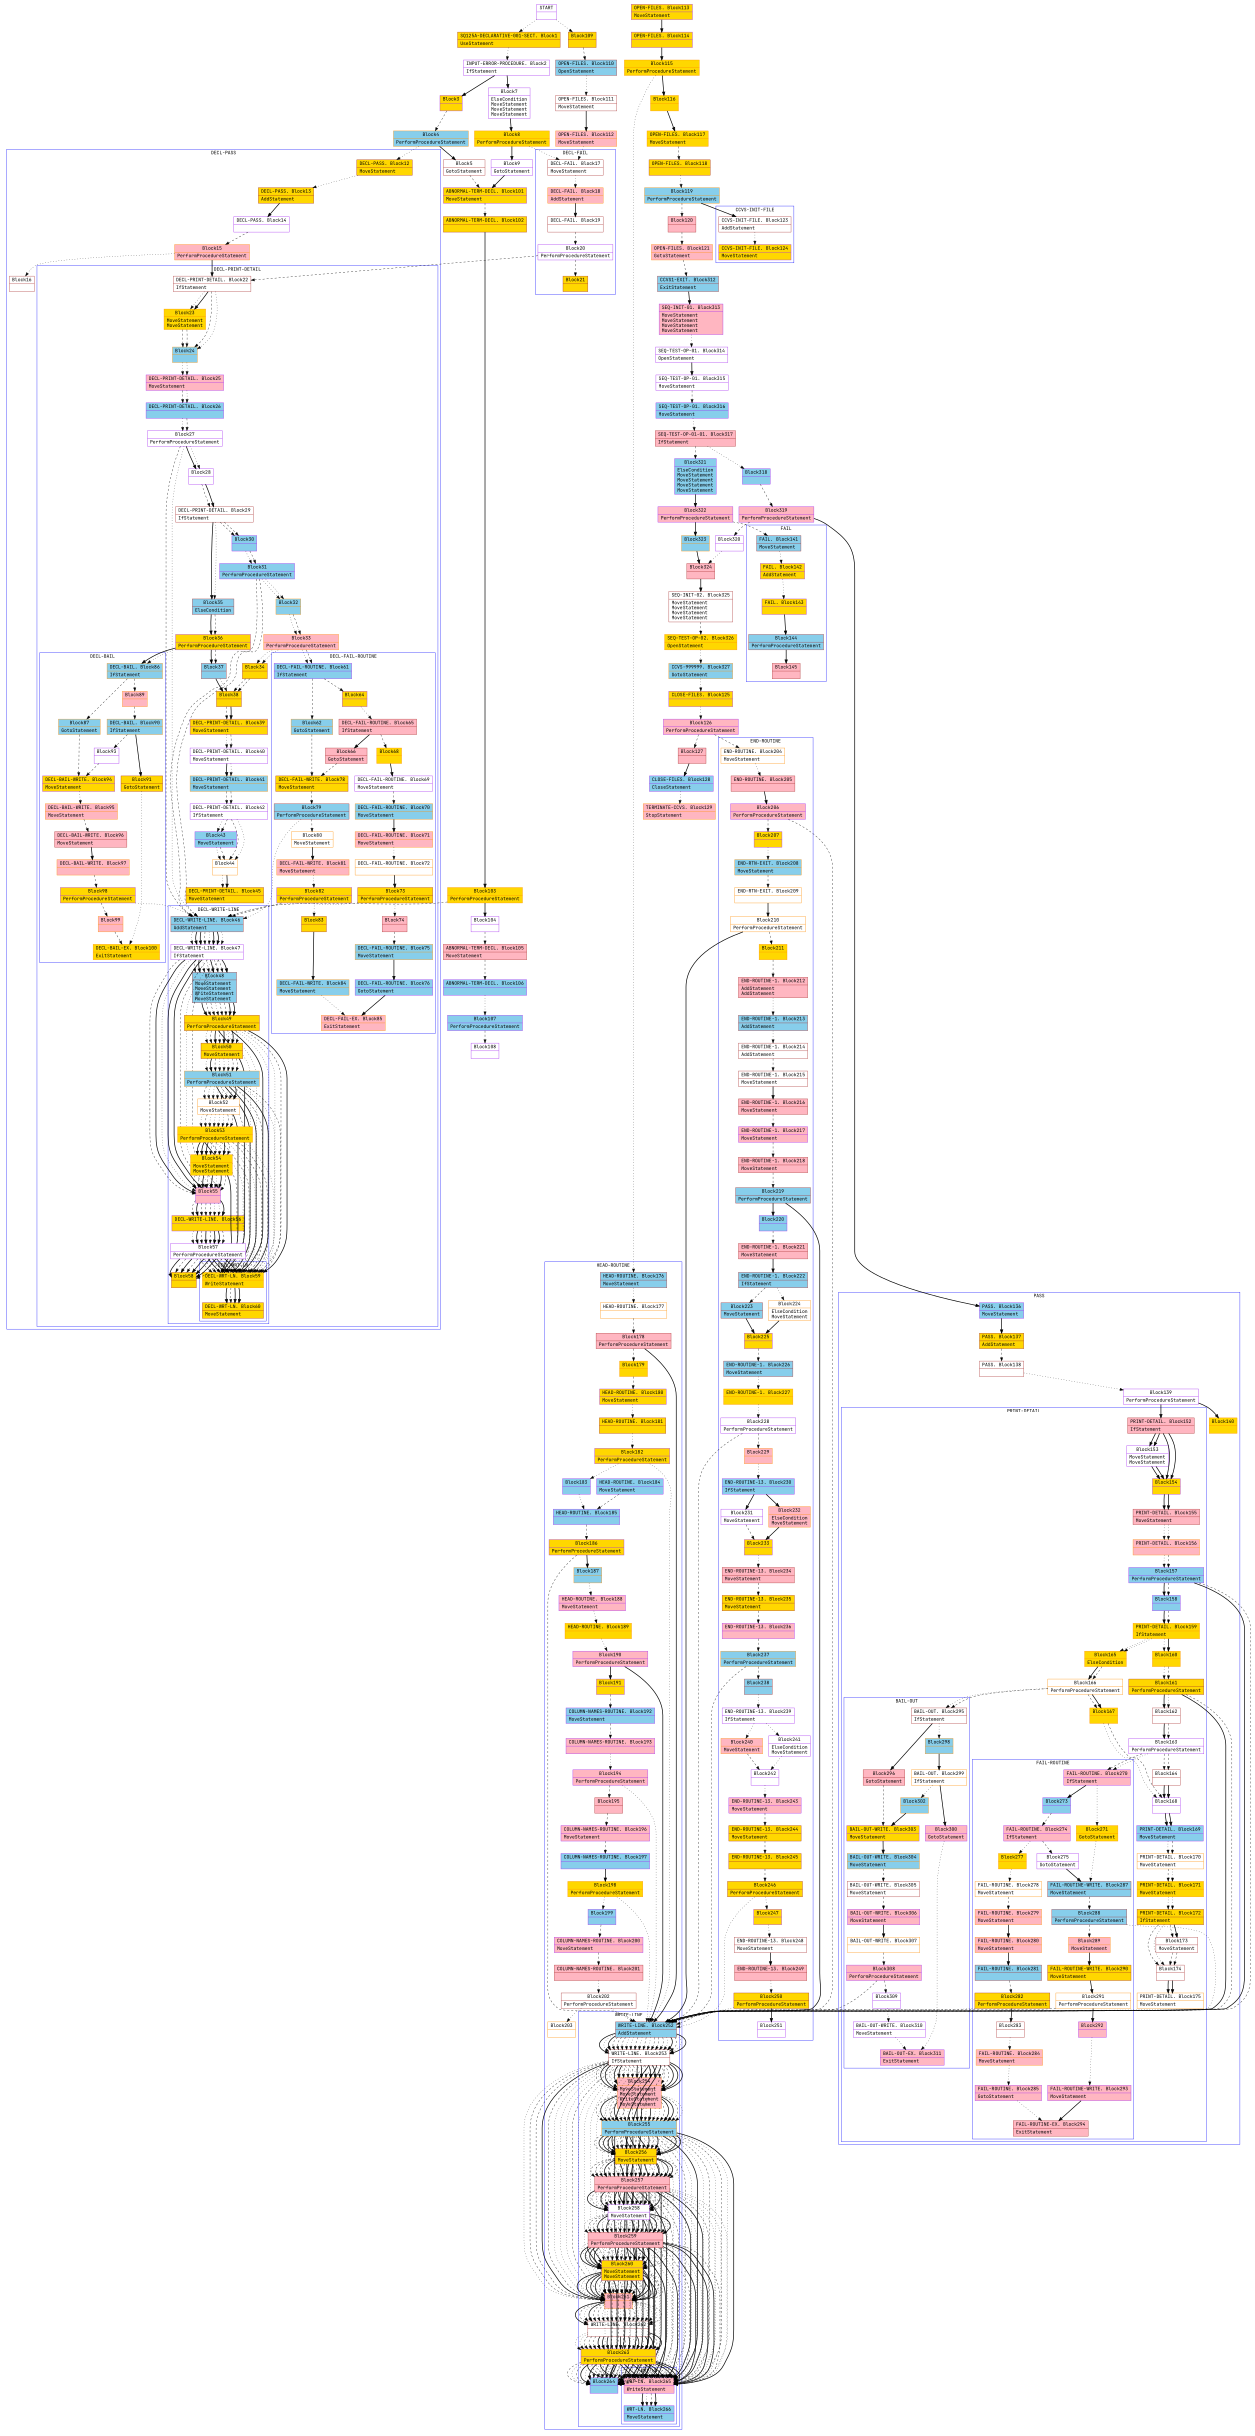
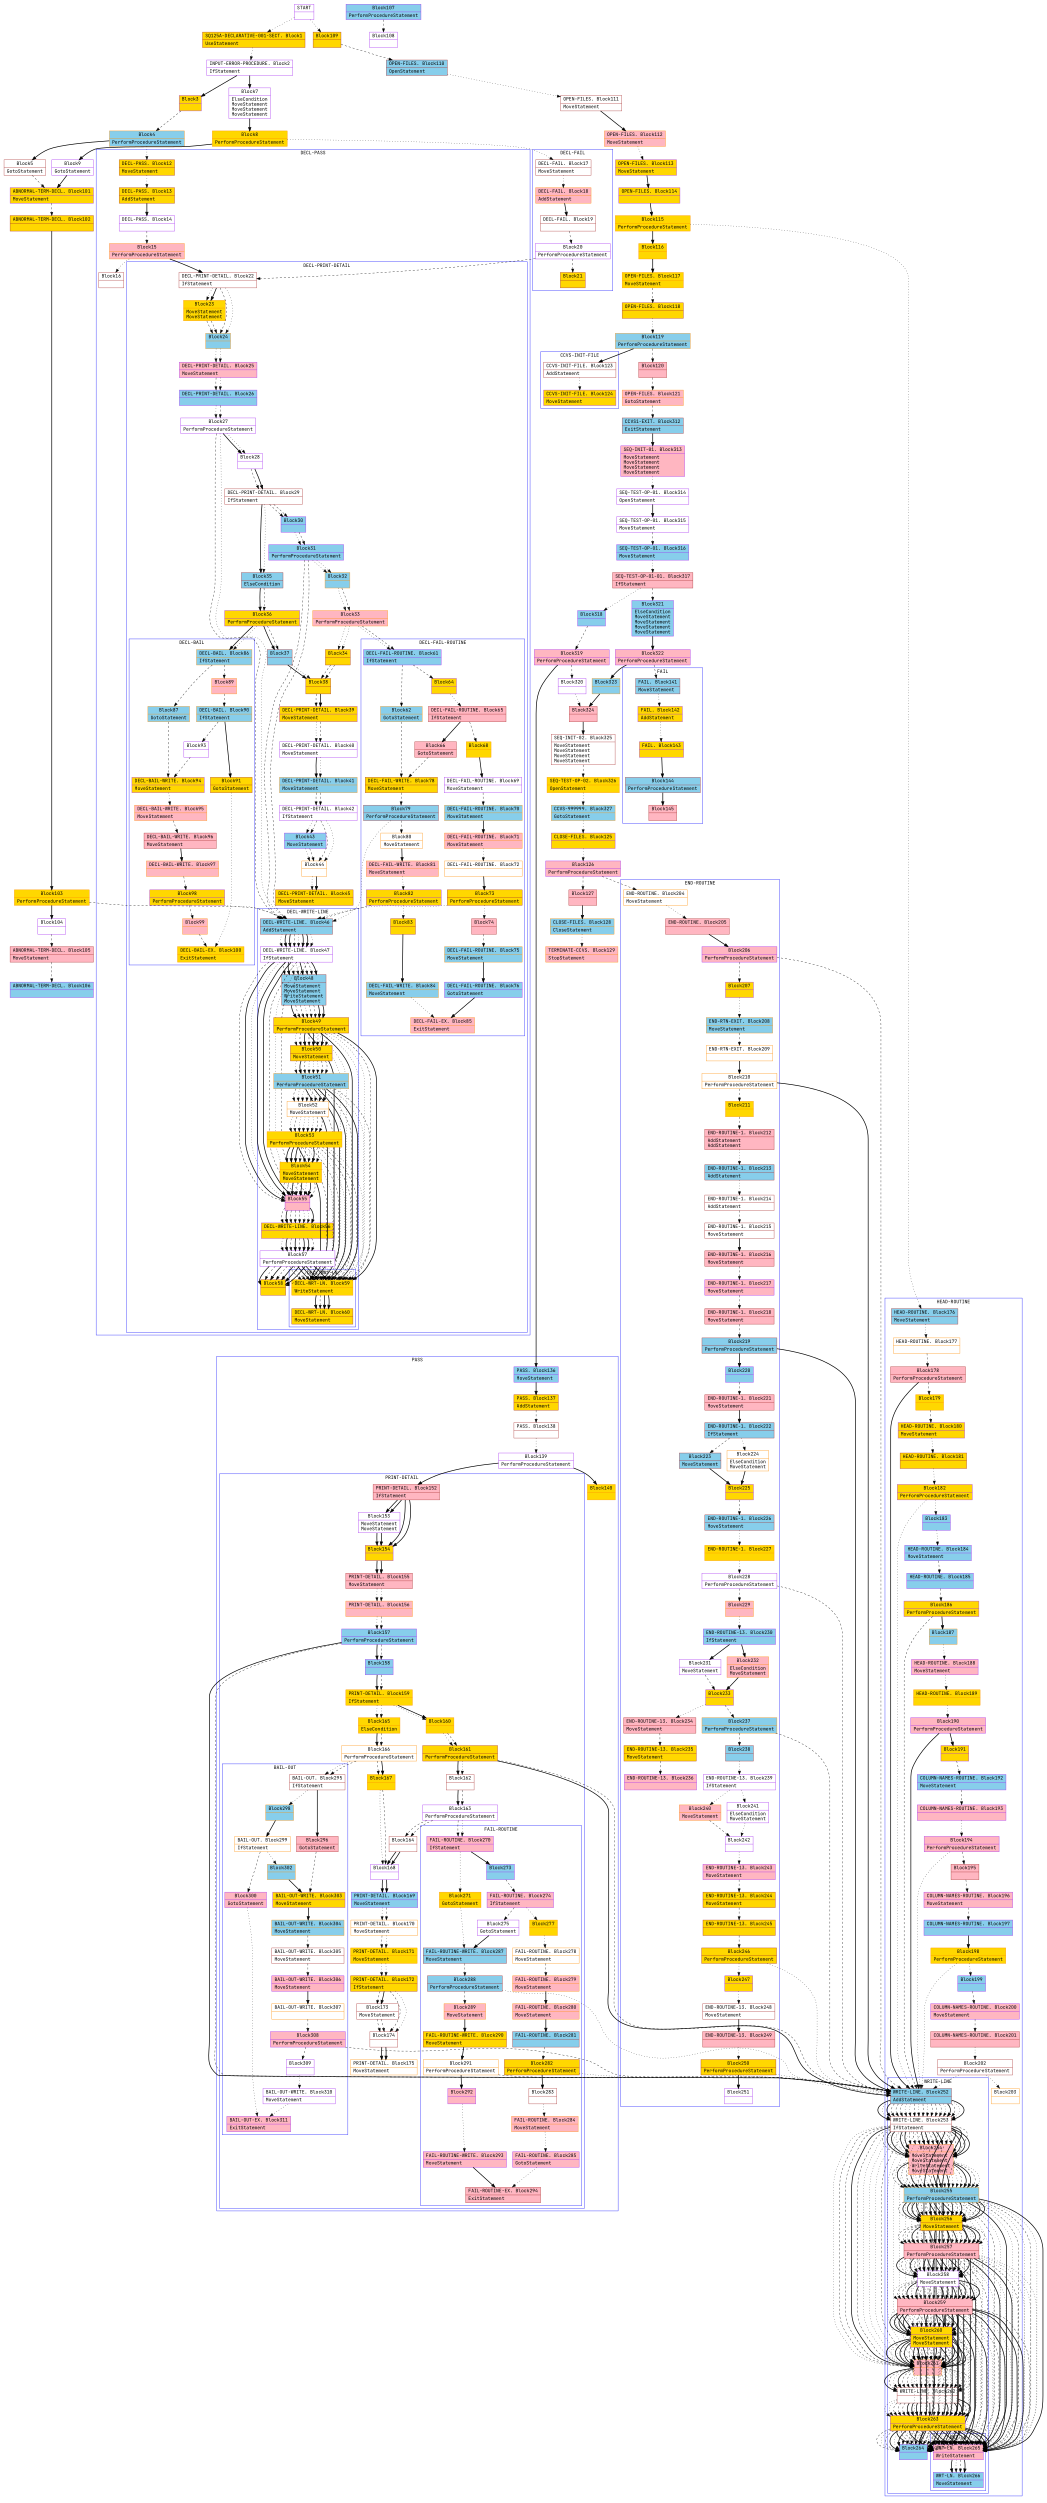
(581, 152) -> (640, 152)
(681, 784) -> (582, 926)
(485, 1003) -> none
(581, 1500) -> (937, 1536)
(758, 1643) -> (729, 1710)
(942, 1804) -> (255, 1870)
